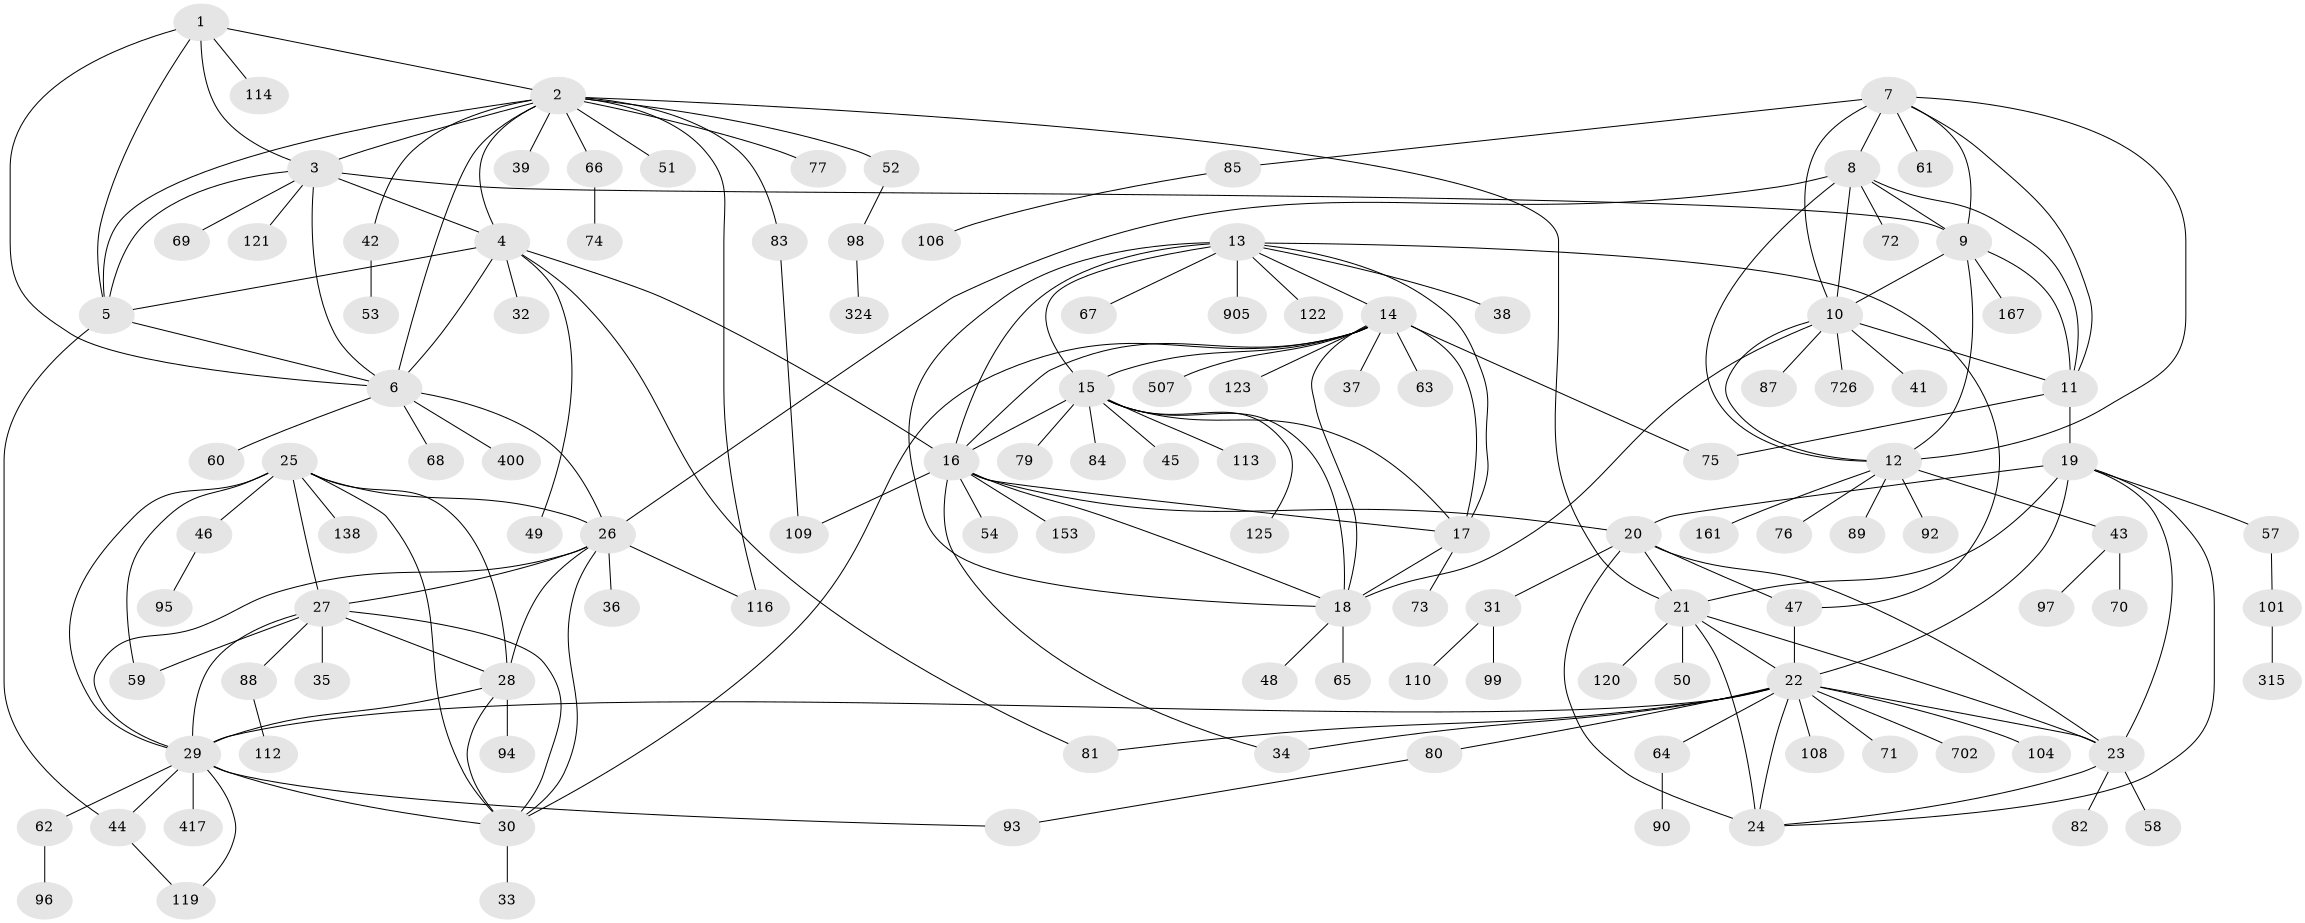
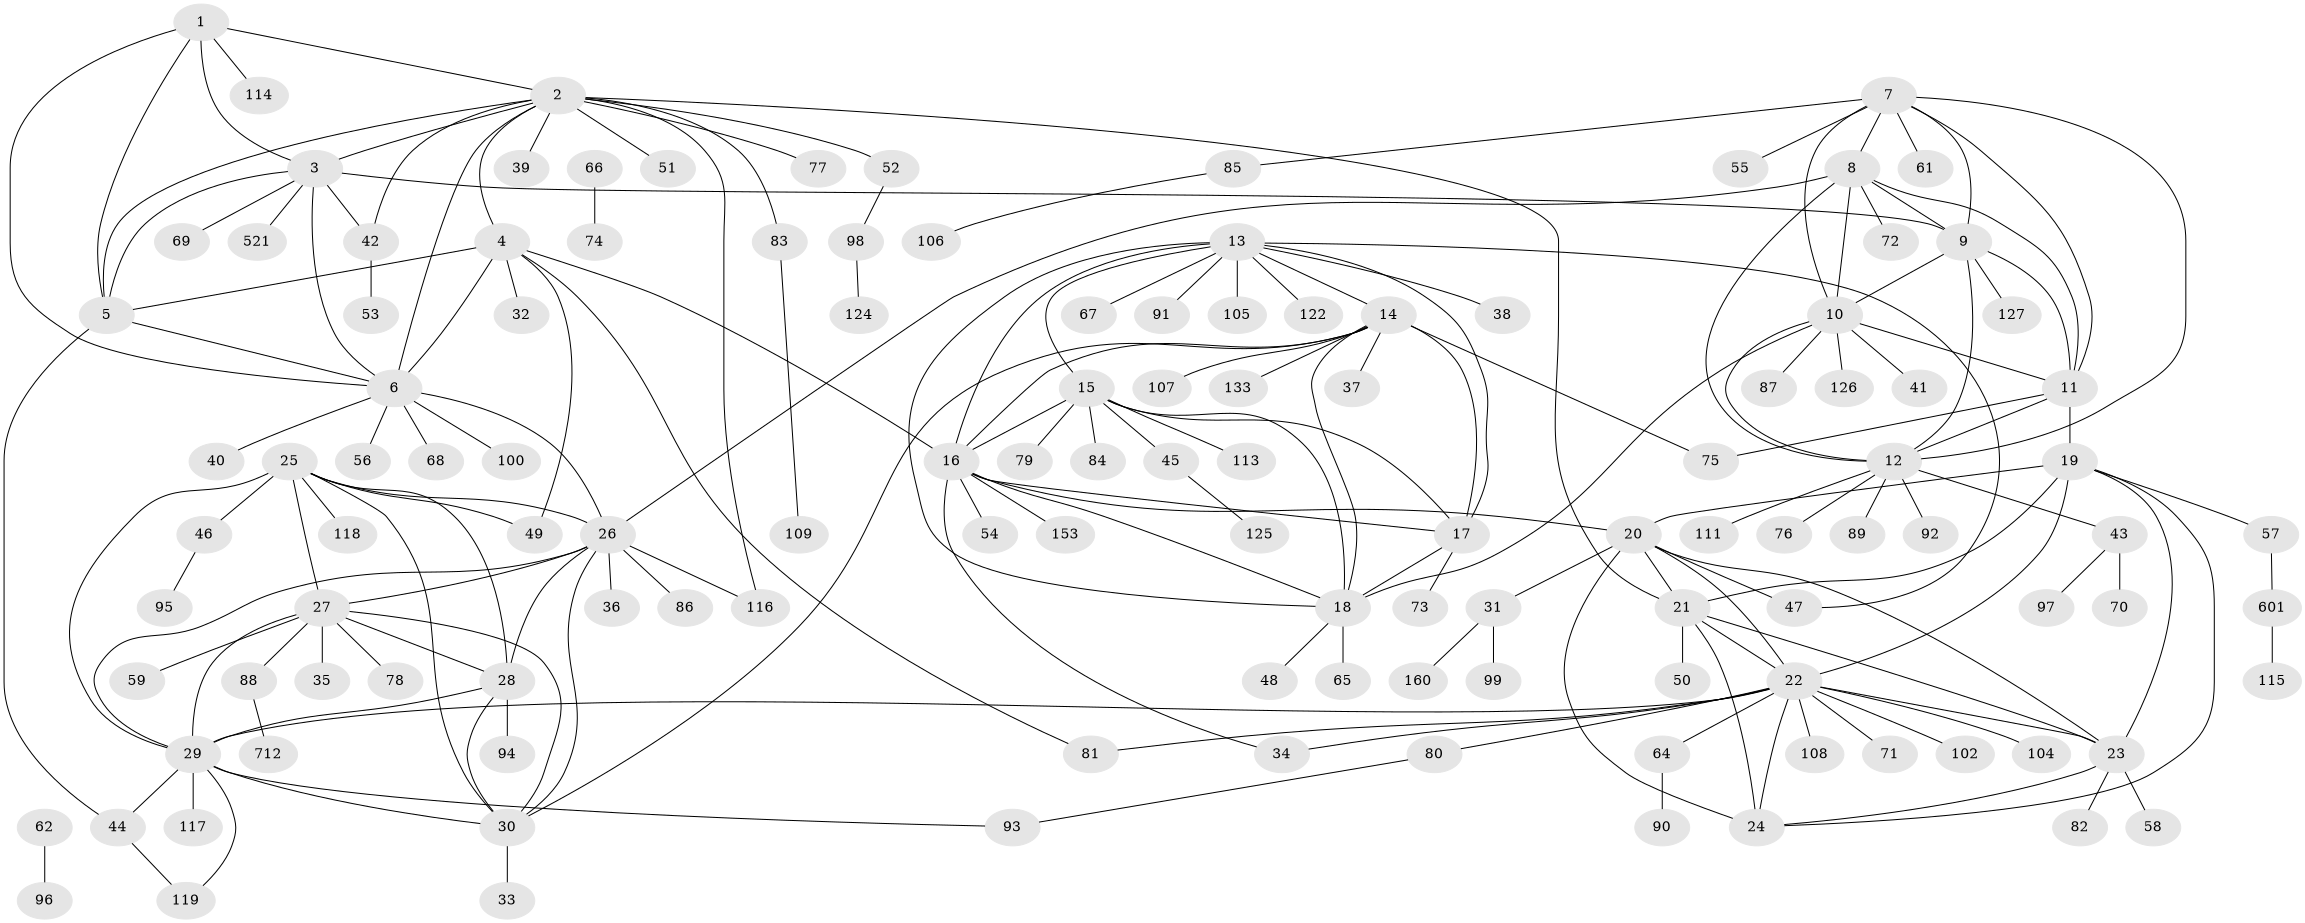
(576, 132) -> none
none -> (1741, 169)
(409, 205) -> (343, 205)
(257, 242) -> (257, 242)
(859, 315) -> (859, 315)
none -> (1162, 315)
(1237, 315) -> (1237, 315)
(2012, 315) -> (2012, 315)
(1205, 354) -> none
(1162, 388) -> (1162, 388)
(1238, 388) -> (1238, 388)
(1425, 388) -> none
(1844, 388) -> (1844, 388)
none -> (1982, 425)
(1271, 429) -> (1215, 498)
(217, 462) -> (217, 462)
none -> (363, 462)
(511, 462) -> (511, 462)
(873, 499) -> none
(151, 534) -> (453, 506)
(348, 535) -> (348, 535)
(1709, 535) -> (1709, 535)
none -> (685, 608)
(2272, 608) -> (2272, 608)
(1794, 650) -> (1721, 591)
none -> (395, 681)
(1418, 681) -> (1418, 681)
(1607, 681) -> none
(2272, 681) -> (2272, 681)
(268, 754) -> (268, 754)
(1965, 754) -> (1965, 754)
(119, 791) -> none
(193, 828) -> (193, 828)
